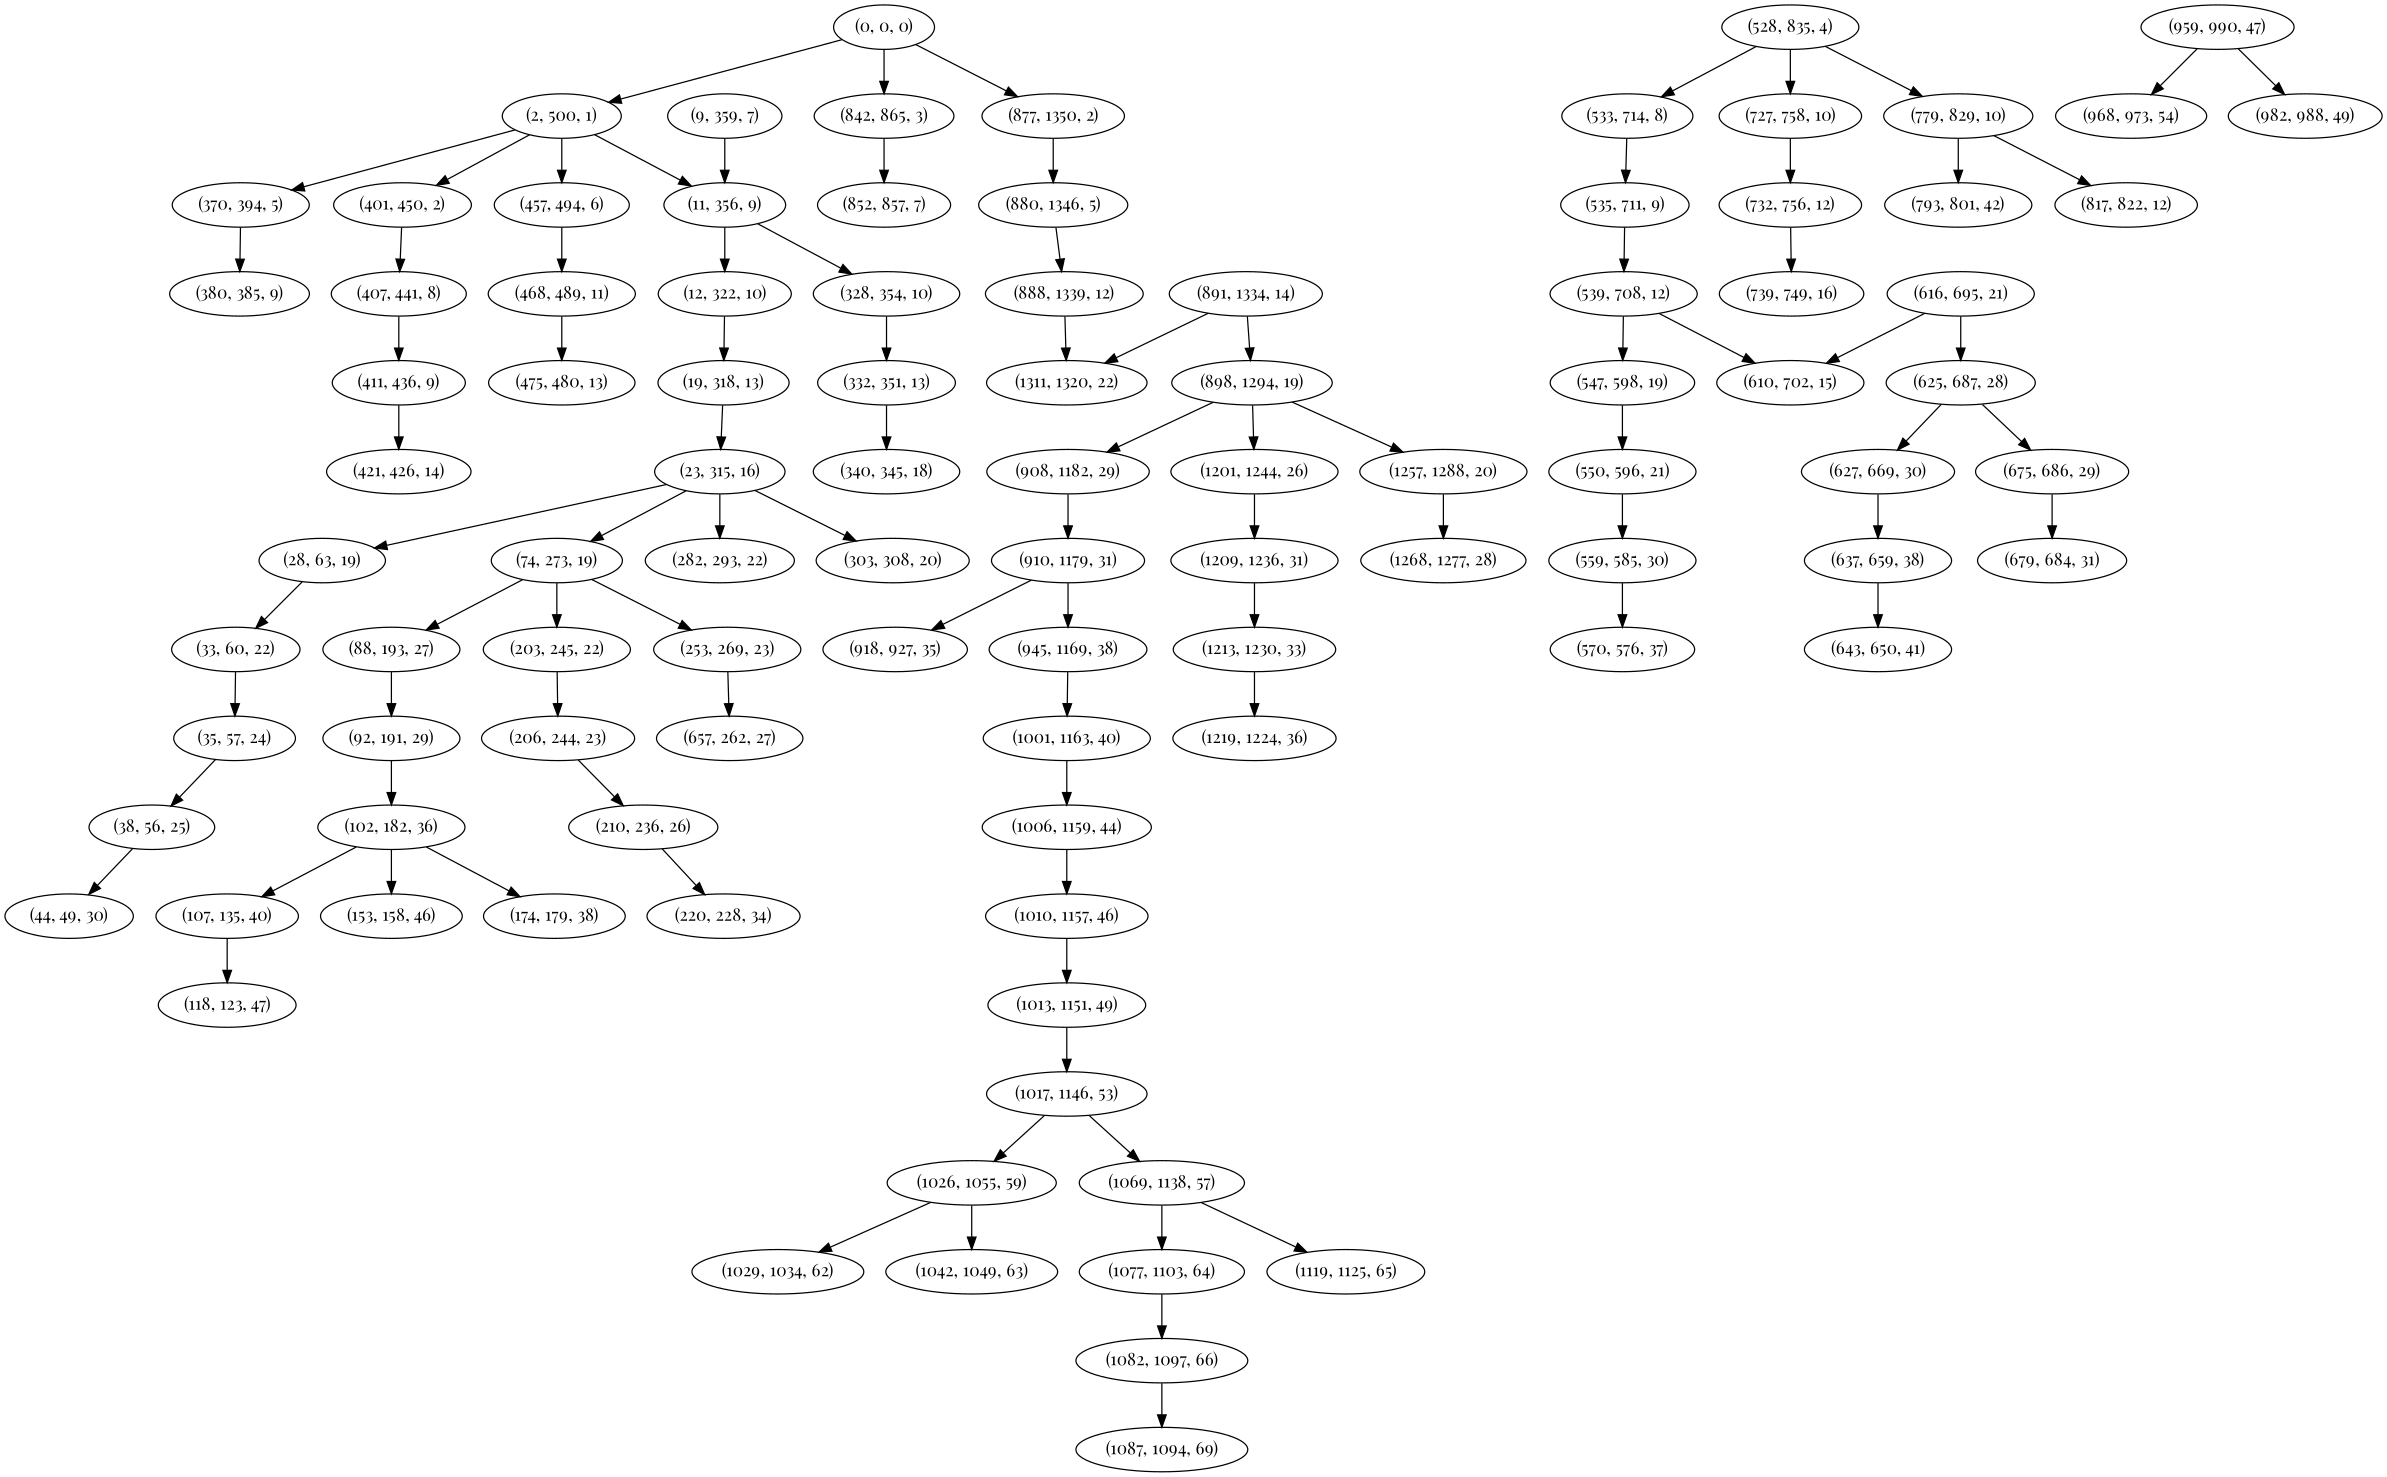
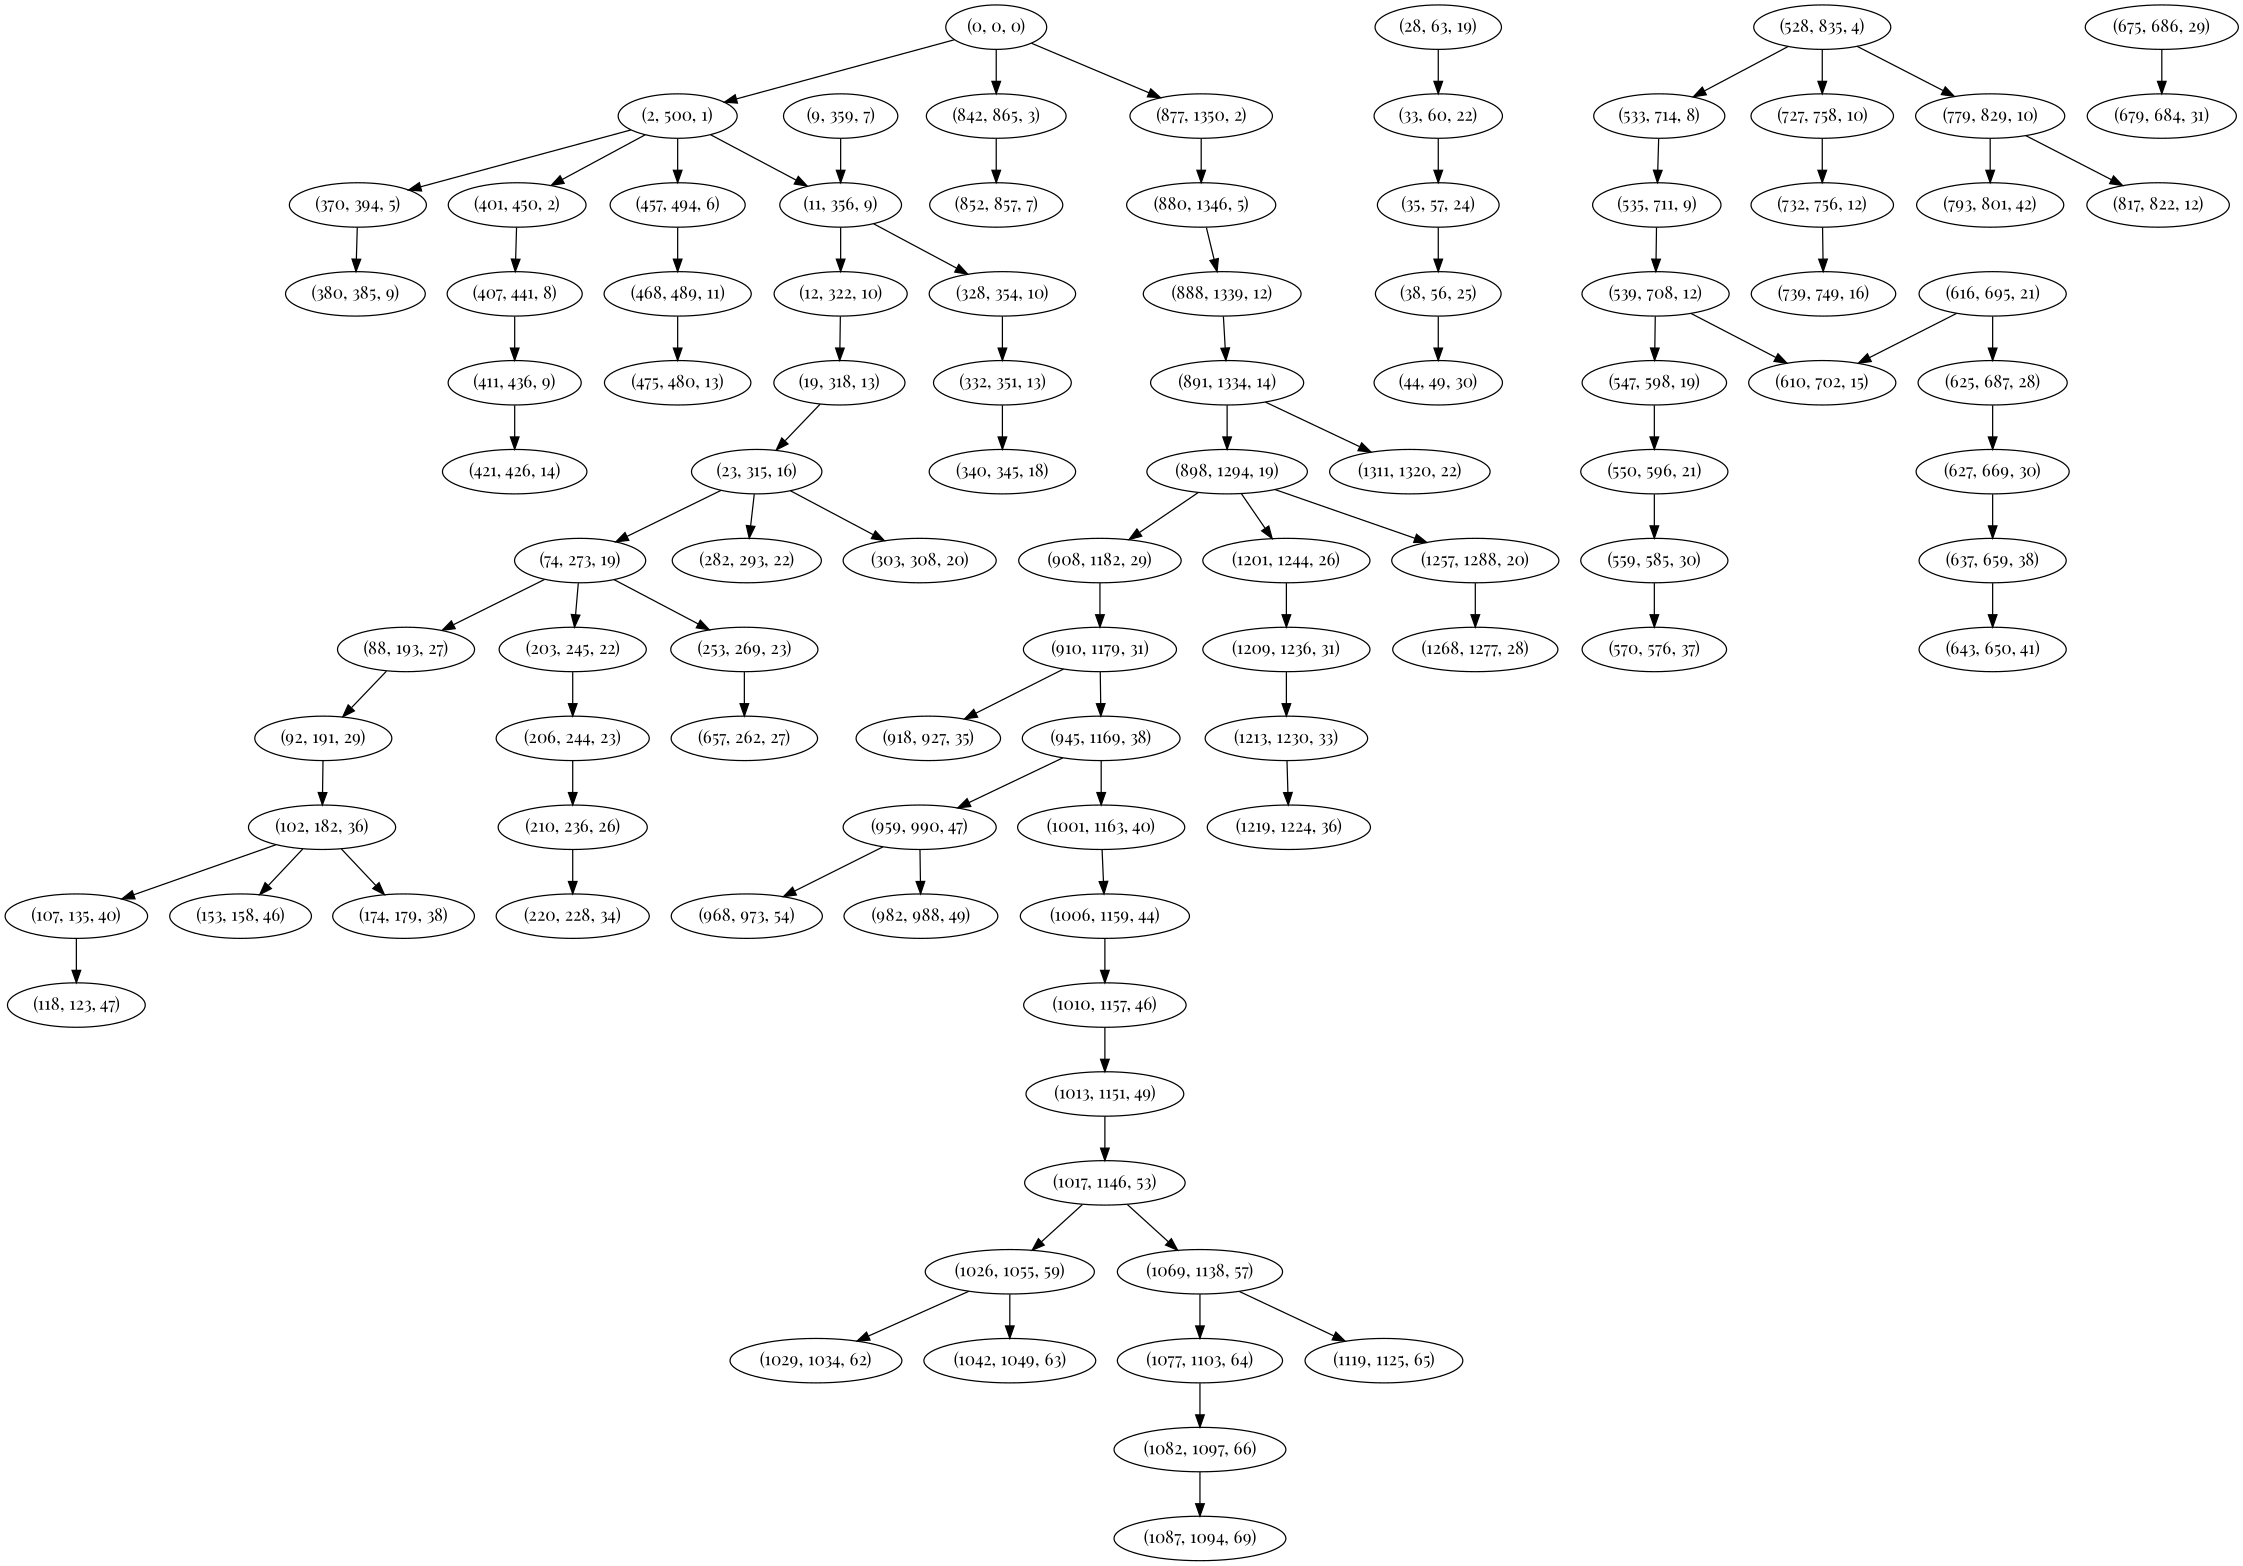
(1065, 332) -> (1224, 332)
(2002, 423) -> none
(527, 515) -> none
none -> (1016, 780)
